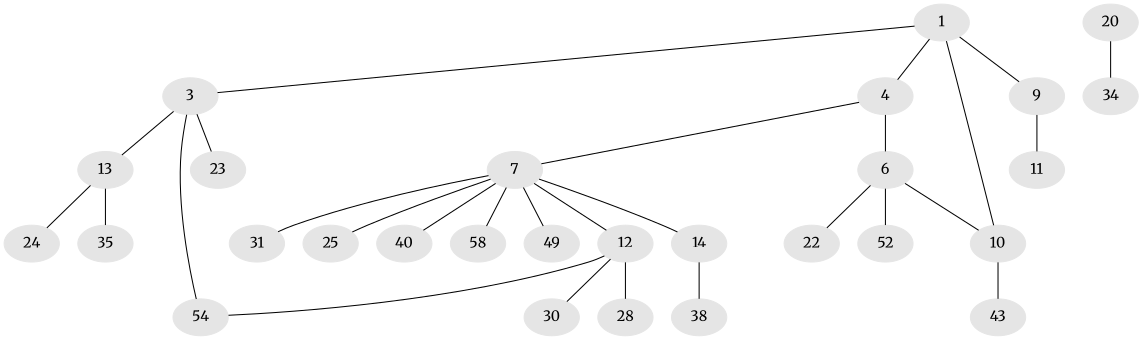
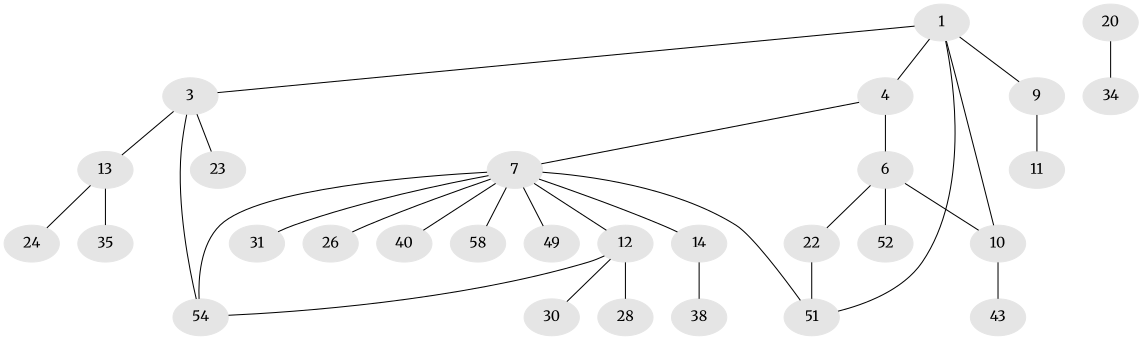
none -> (311, 192)
(331, 244) -> (331, 244)
none -> (812, 317)
